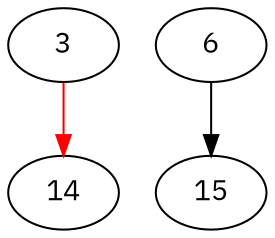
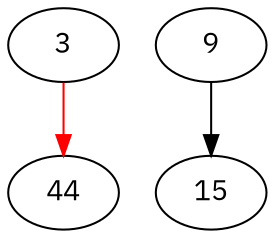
(211, 45) -> (211, 45)
(64, 193) -> (64, 193)
